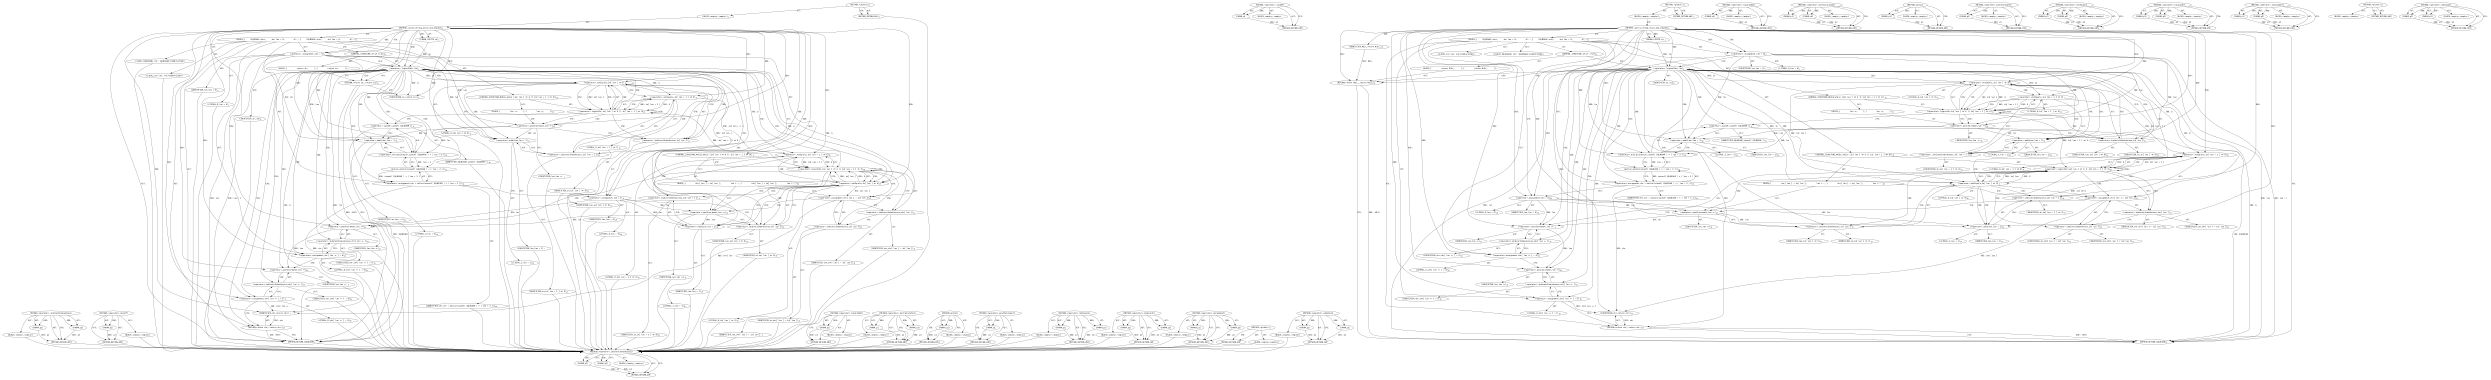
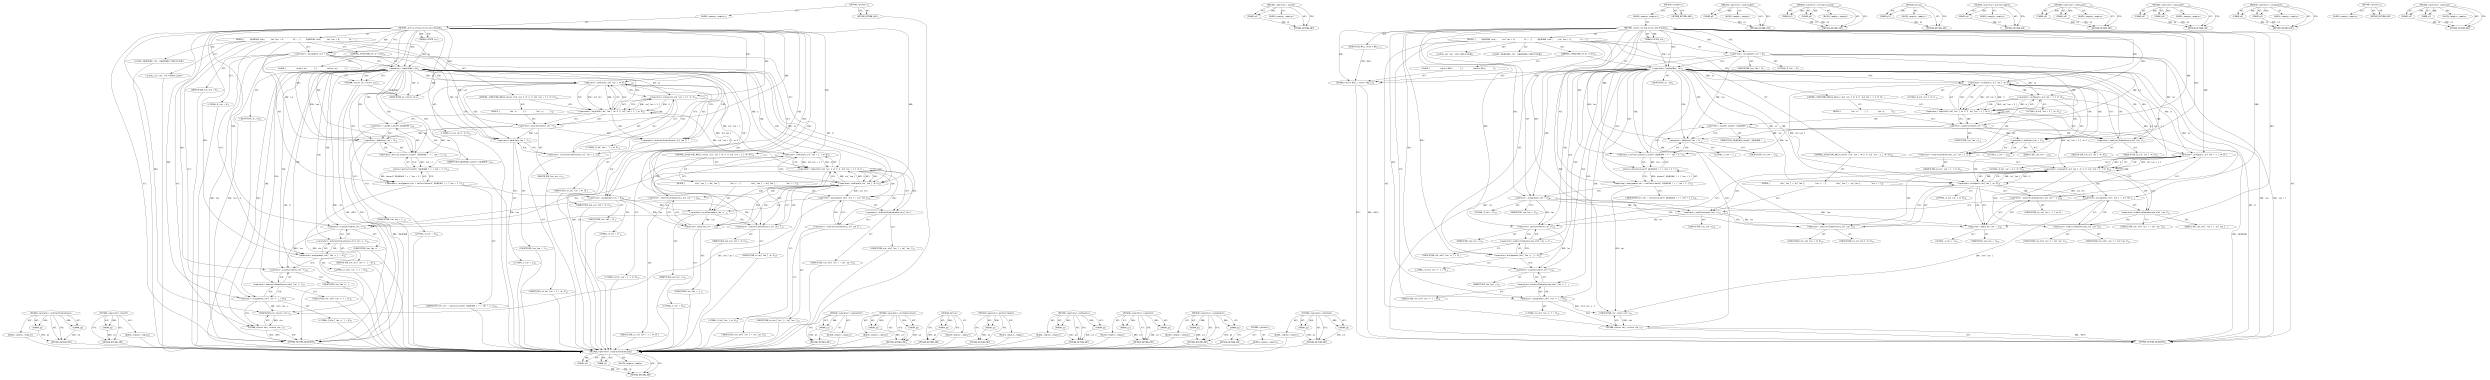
(392, 90) -> (394, 90)
